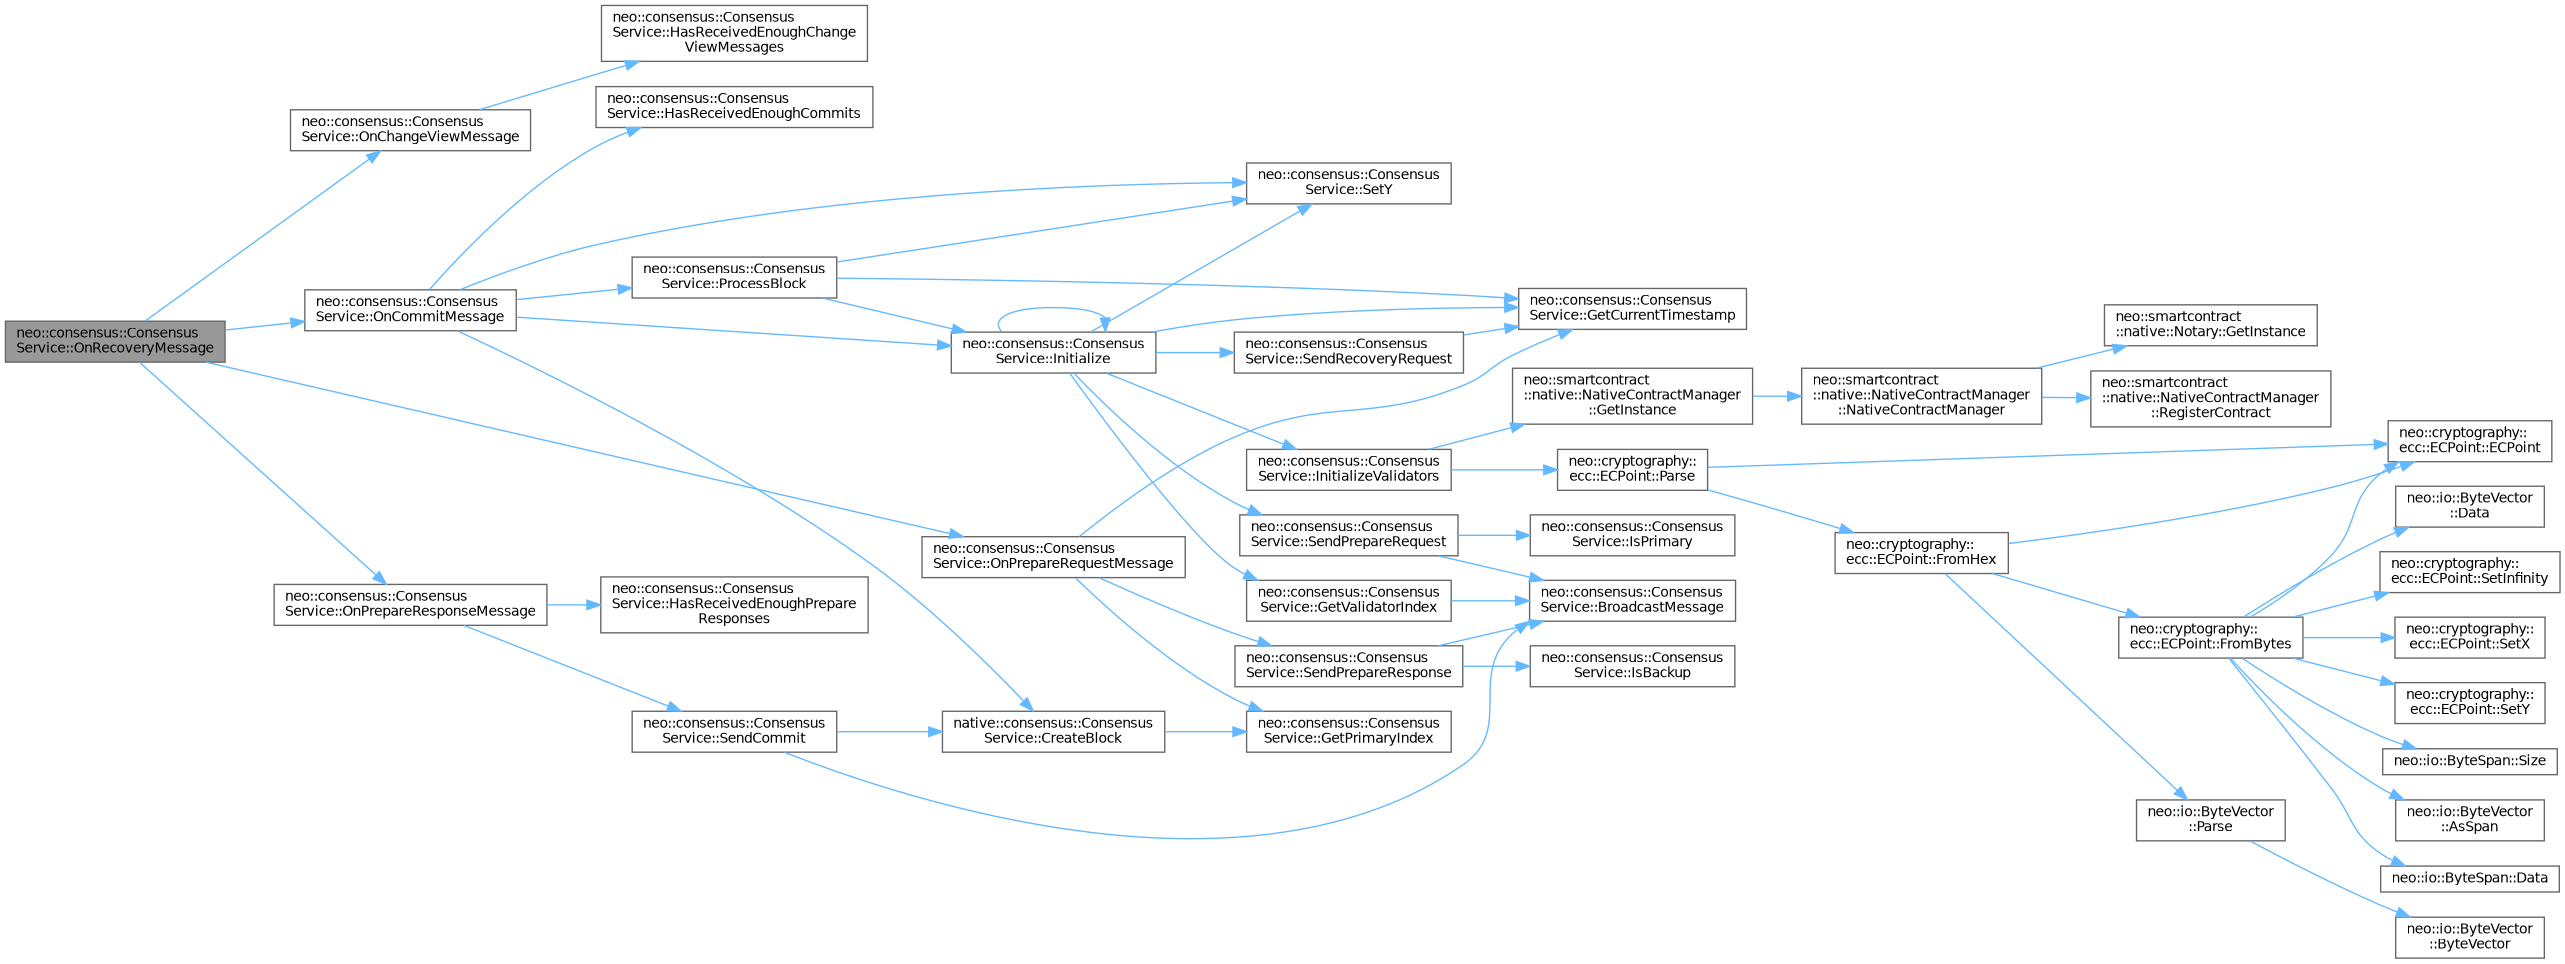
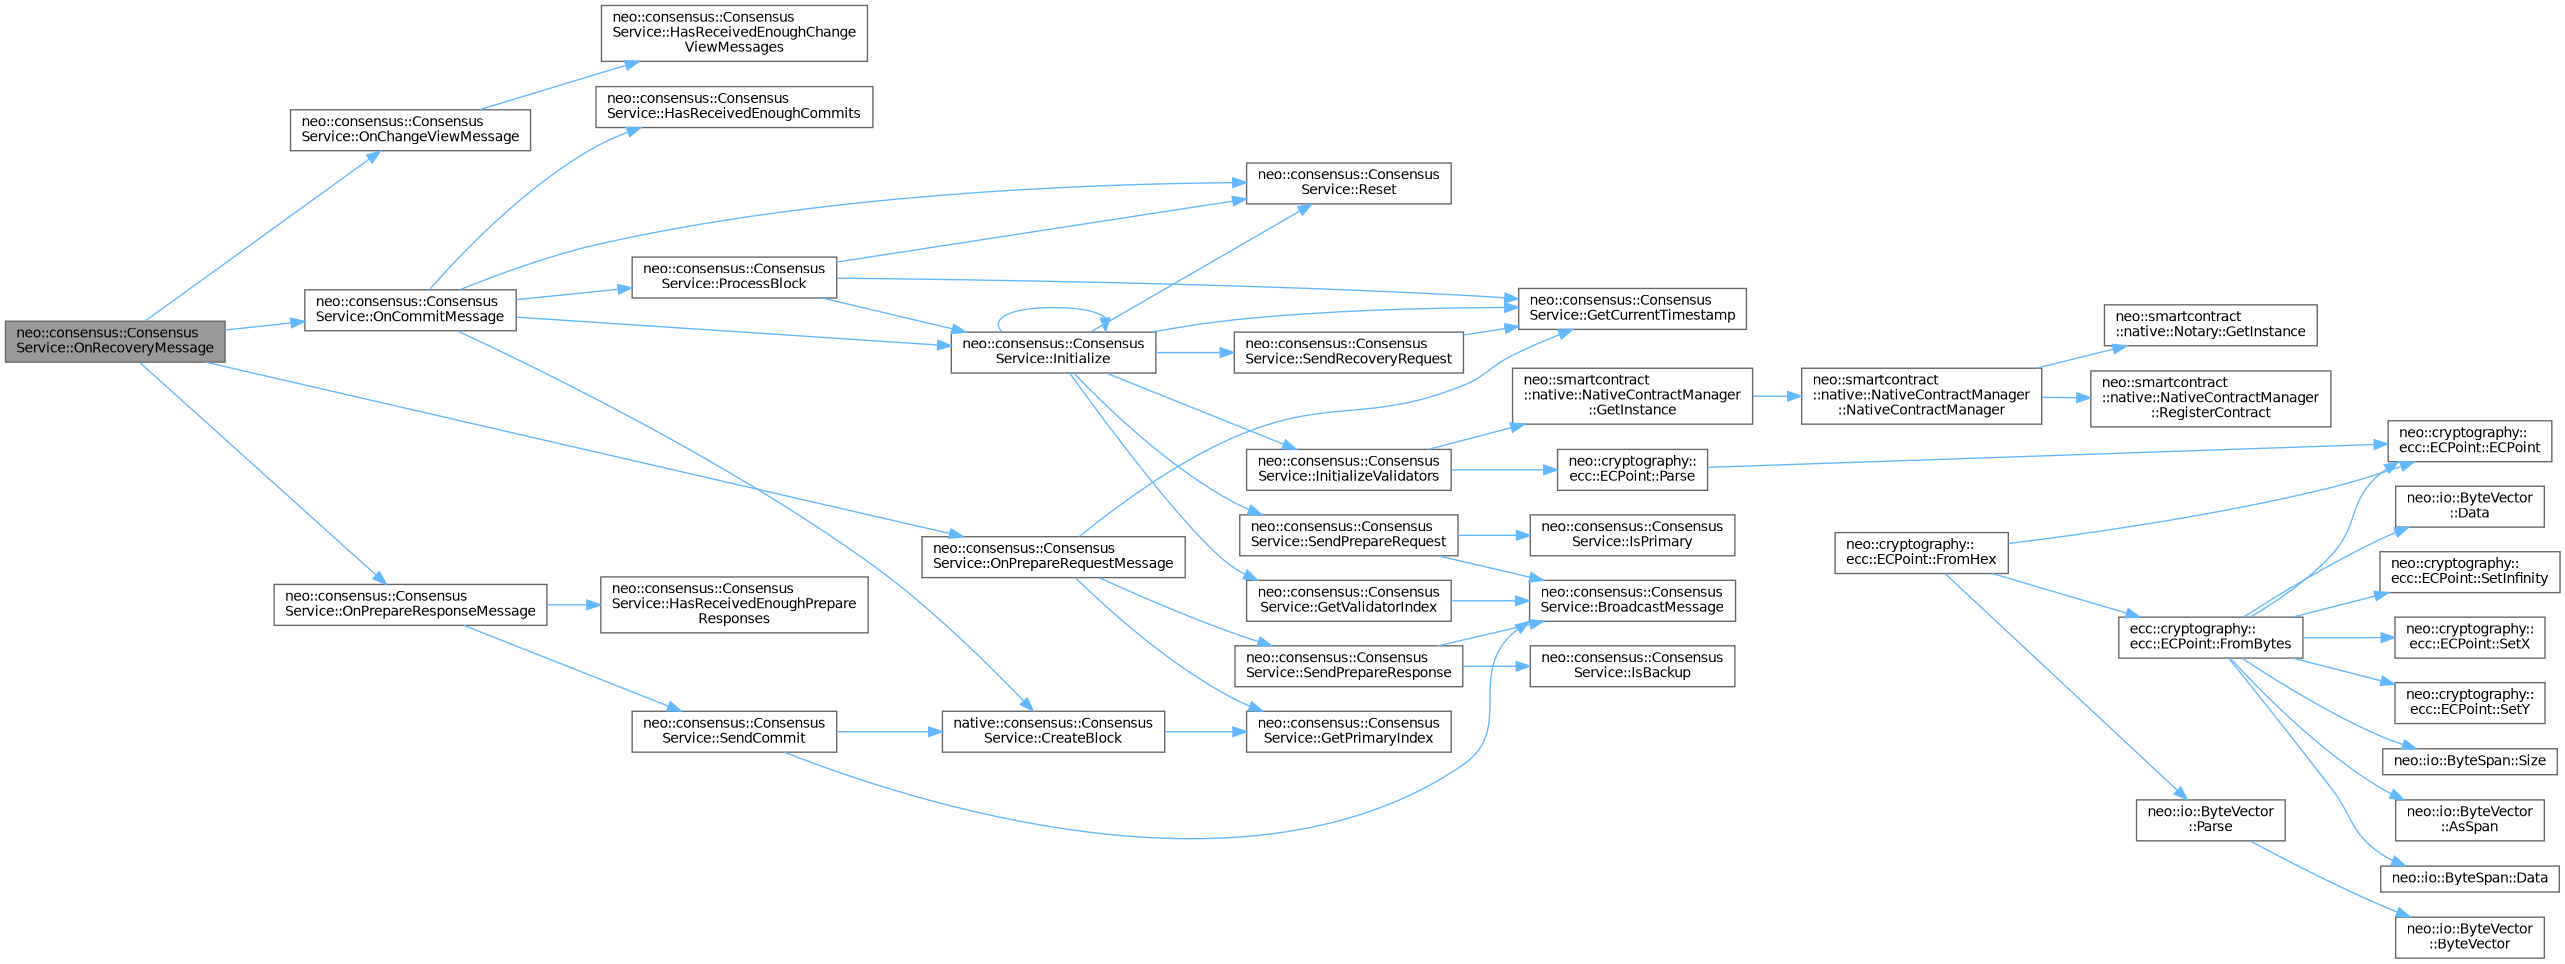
(1349, 183) -> (1349, 183)
(1774, 509) -> none
(2211, 638) -> (2211, 638)
